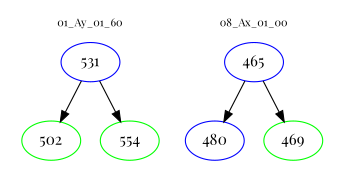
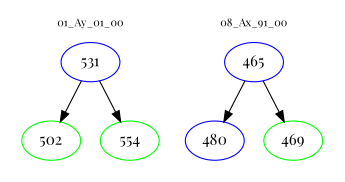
(90, 23) -> (90, 23)
(254, 23) -> (254, 23)
